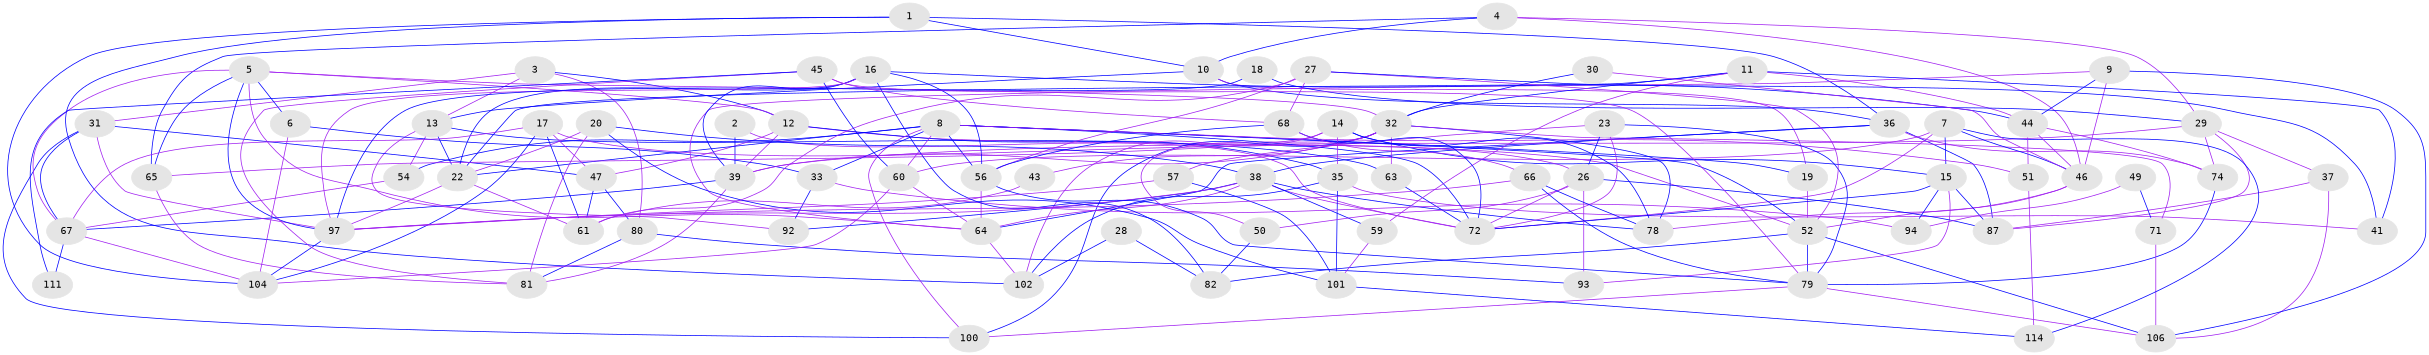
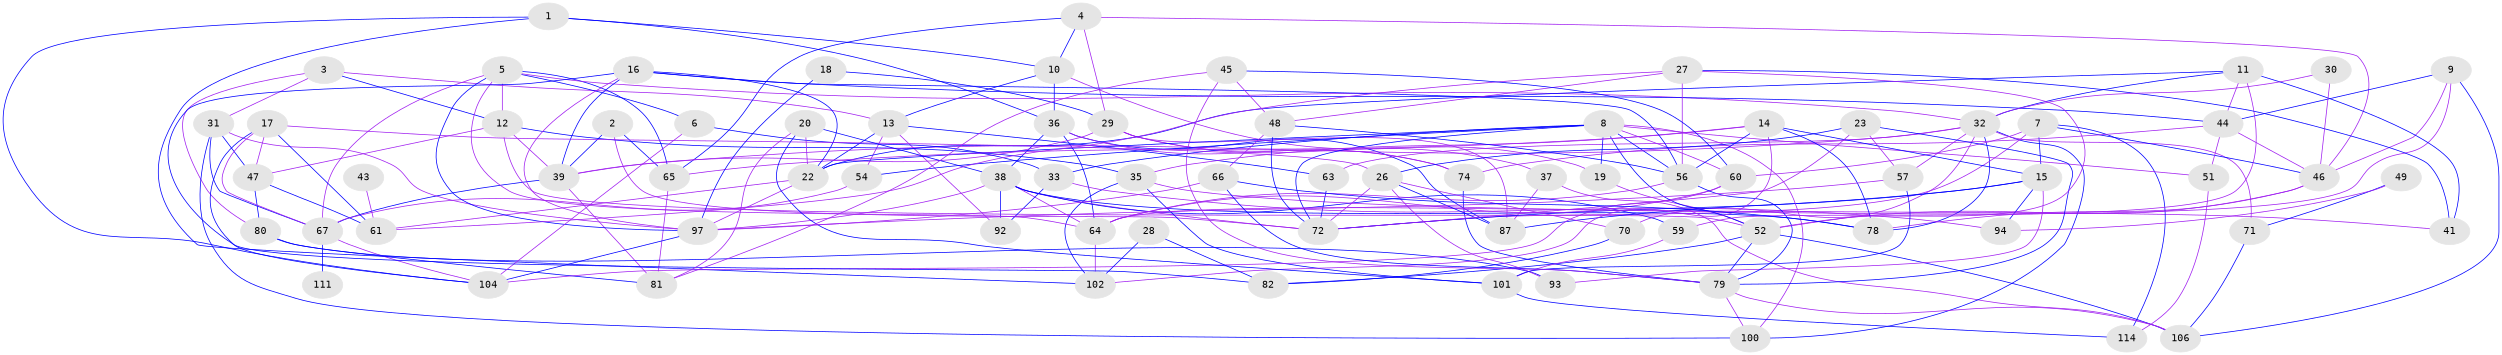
(1490, 92) -> (2170, 92)
(231, 101) -> none
(1284, 124) -> (1275, 124)
none -> (641, 151)
(1215, 156) -> (1941, 151)
none -> (1712, 158)
(1260, 231) -> (1625, 231)
(2156, 285) -> (2220, 287)
